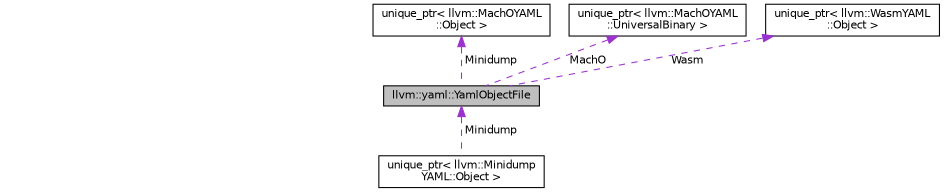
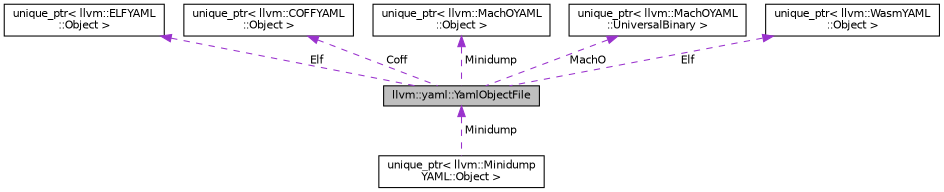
none -> (84, 20)
none -> (269, 20)
(686, 61) -> (686, 61)
